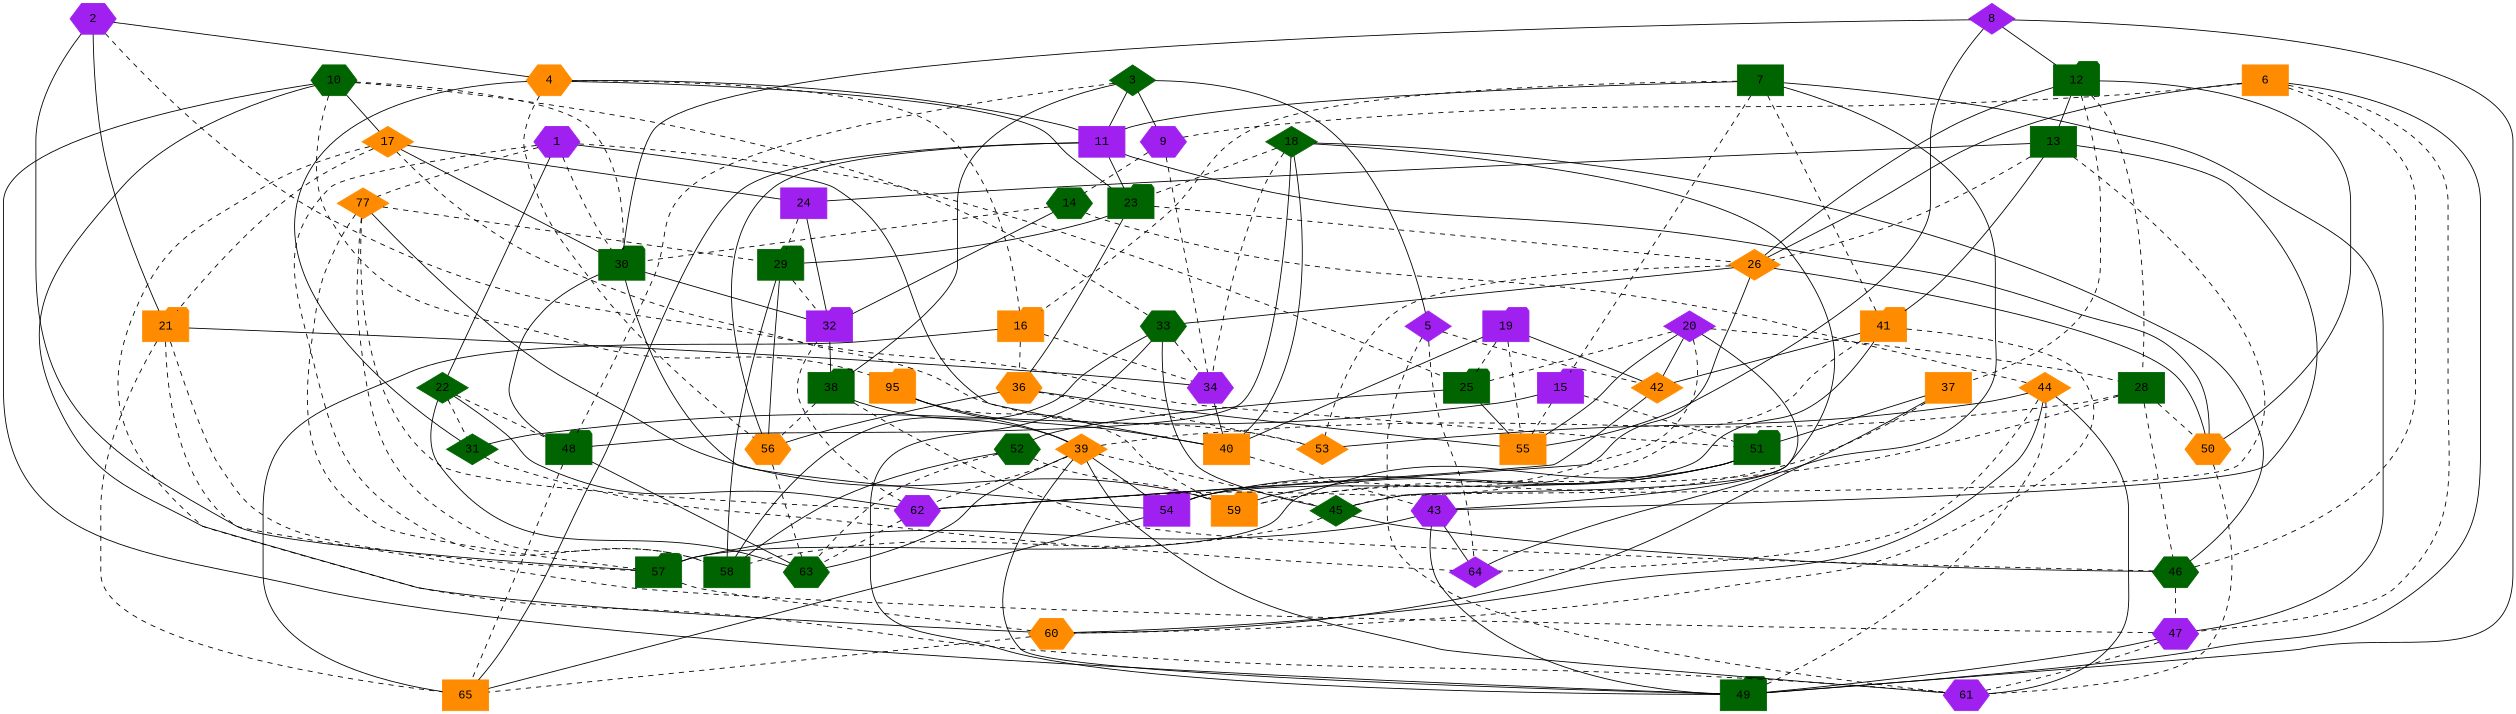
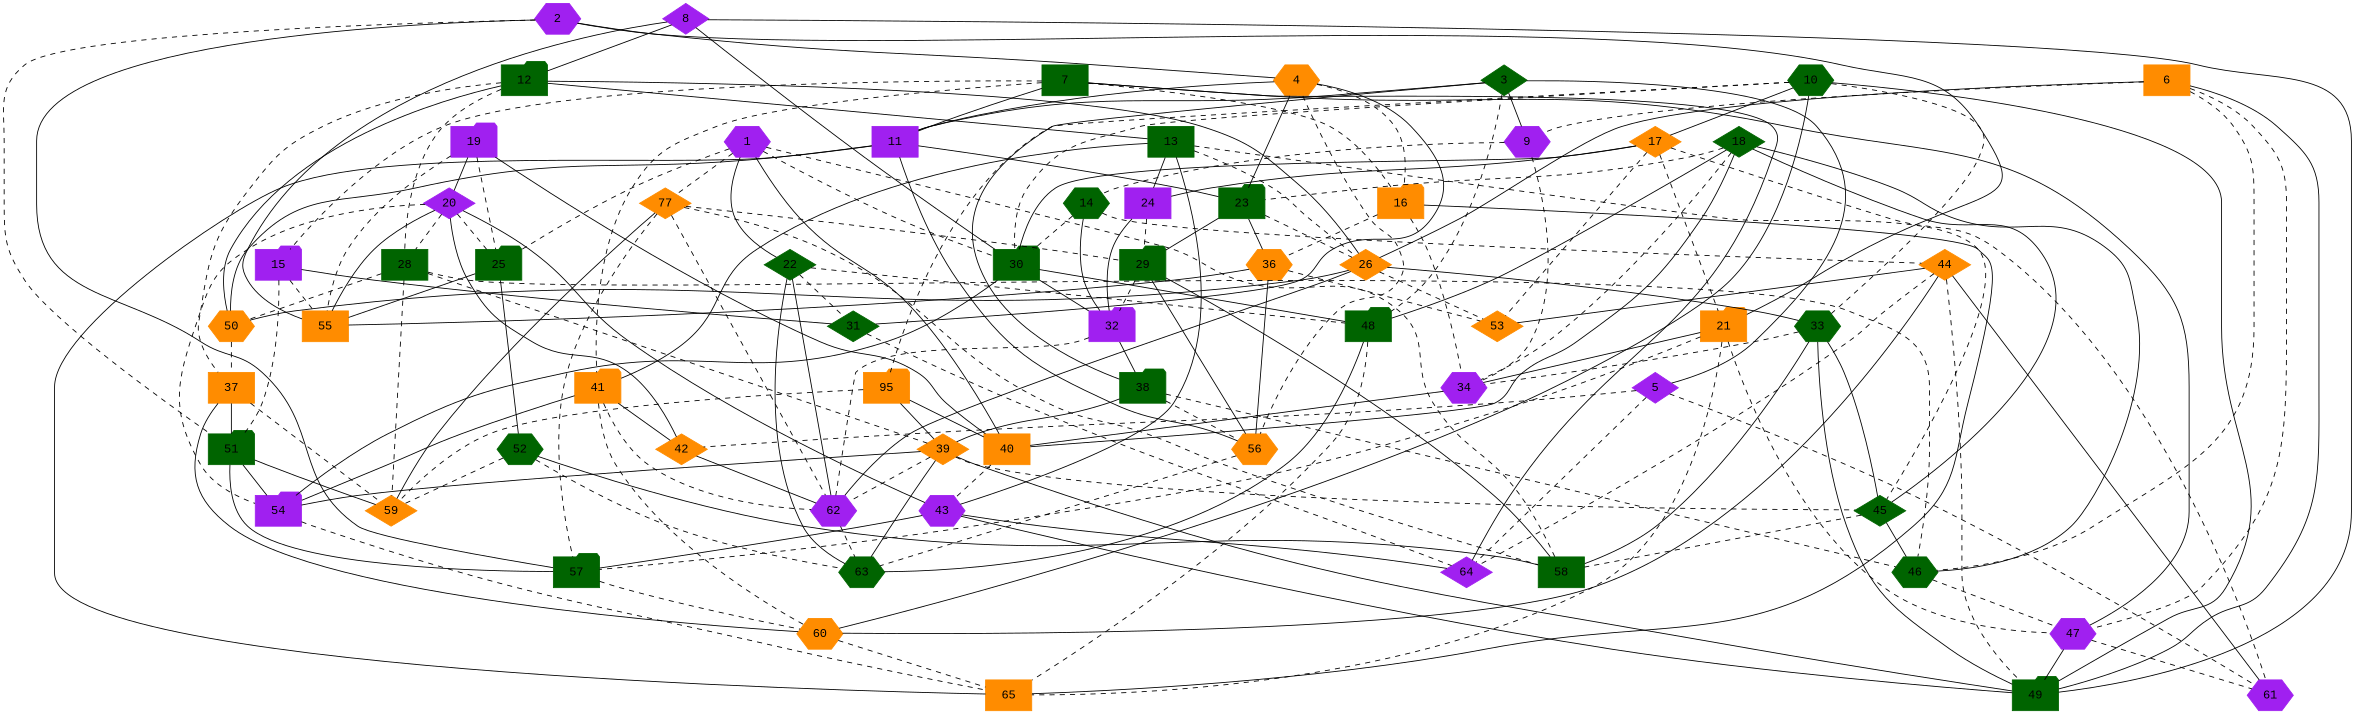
(1589, 360) -> (461, 173)
(1234, 511) -> (391, 511)
(849, 595) -> (606, 609)
(1486, 655) -> none
(2174, 667) -> (231, 361)
